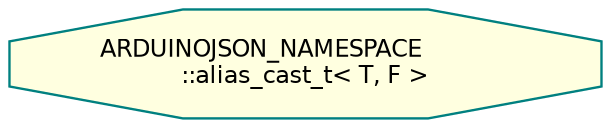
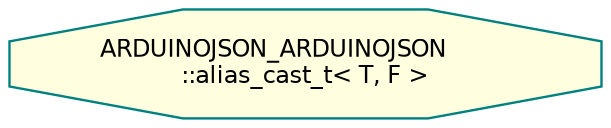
(305, 64) -> (305, 64)
